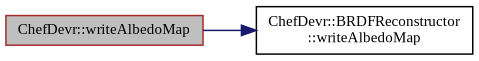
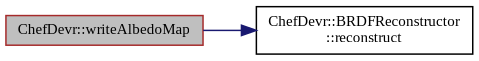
(365, 30) -> (365, 30)
